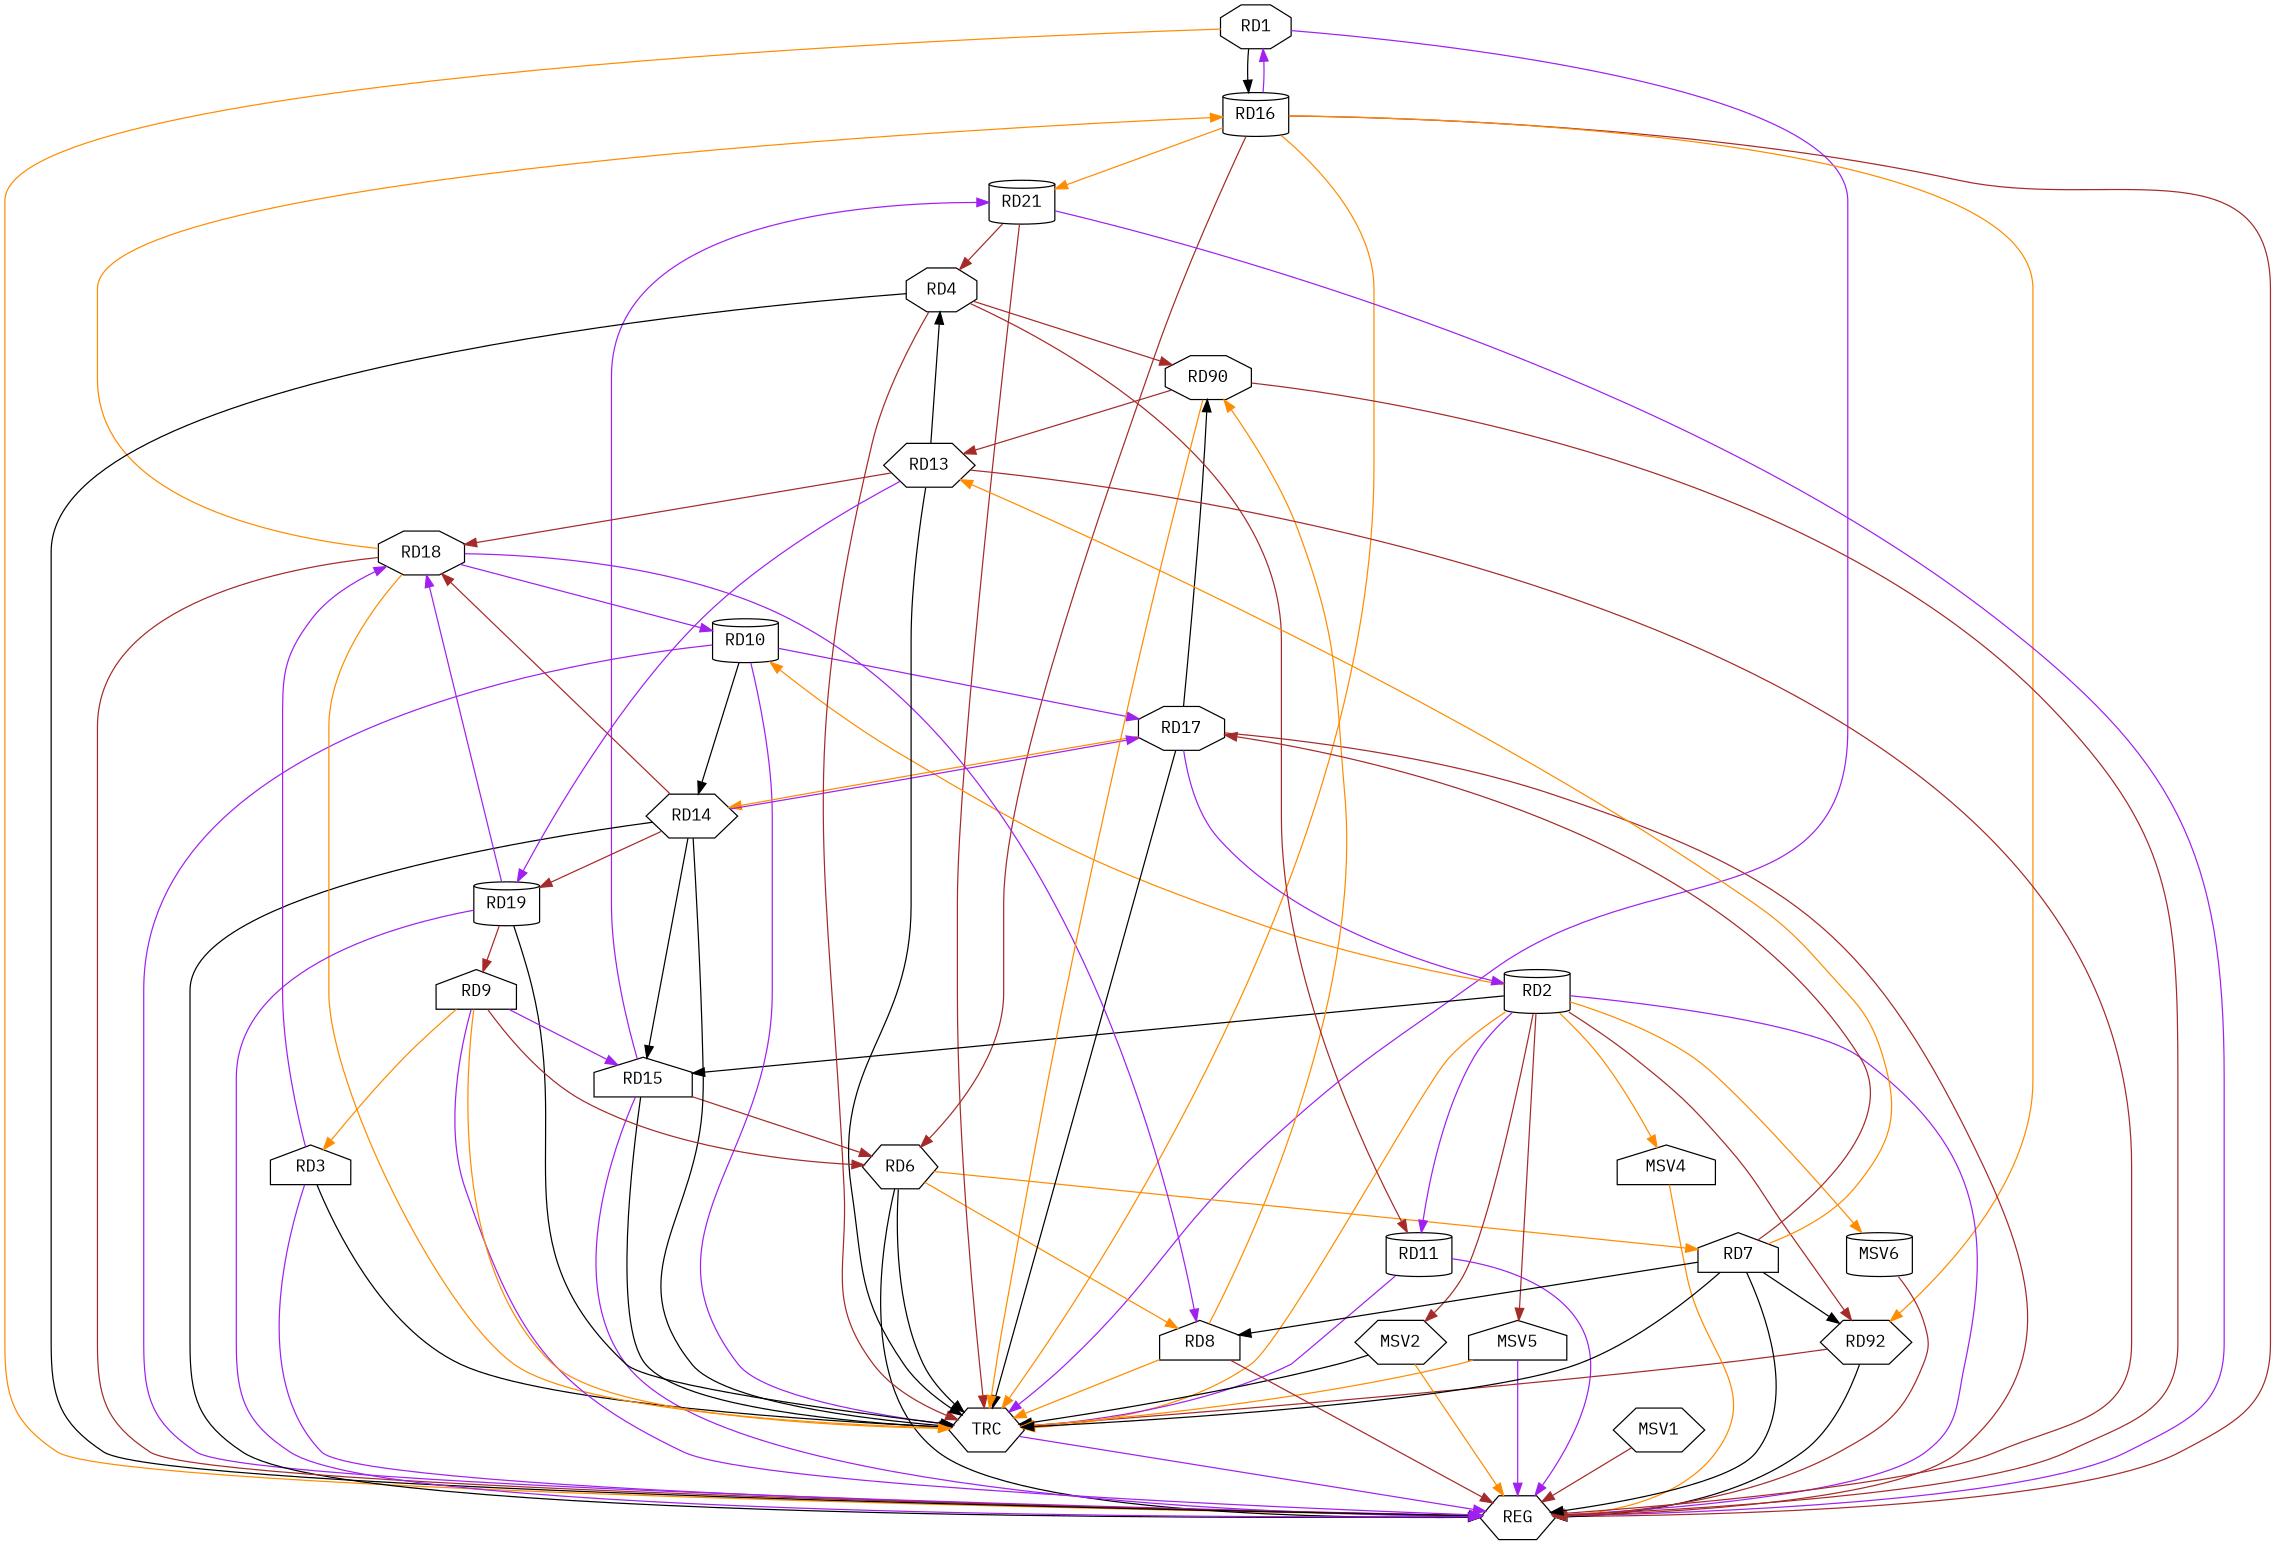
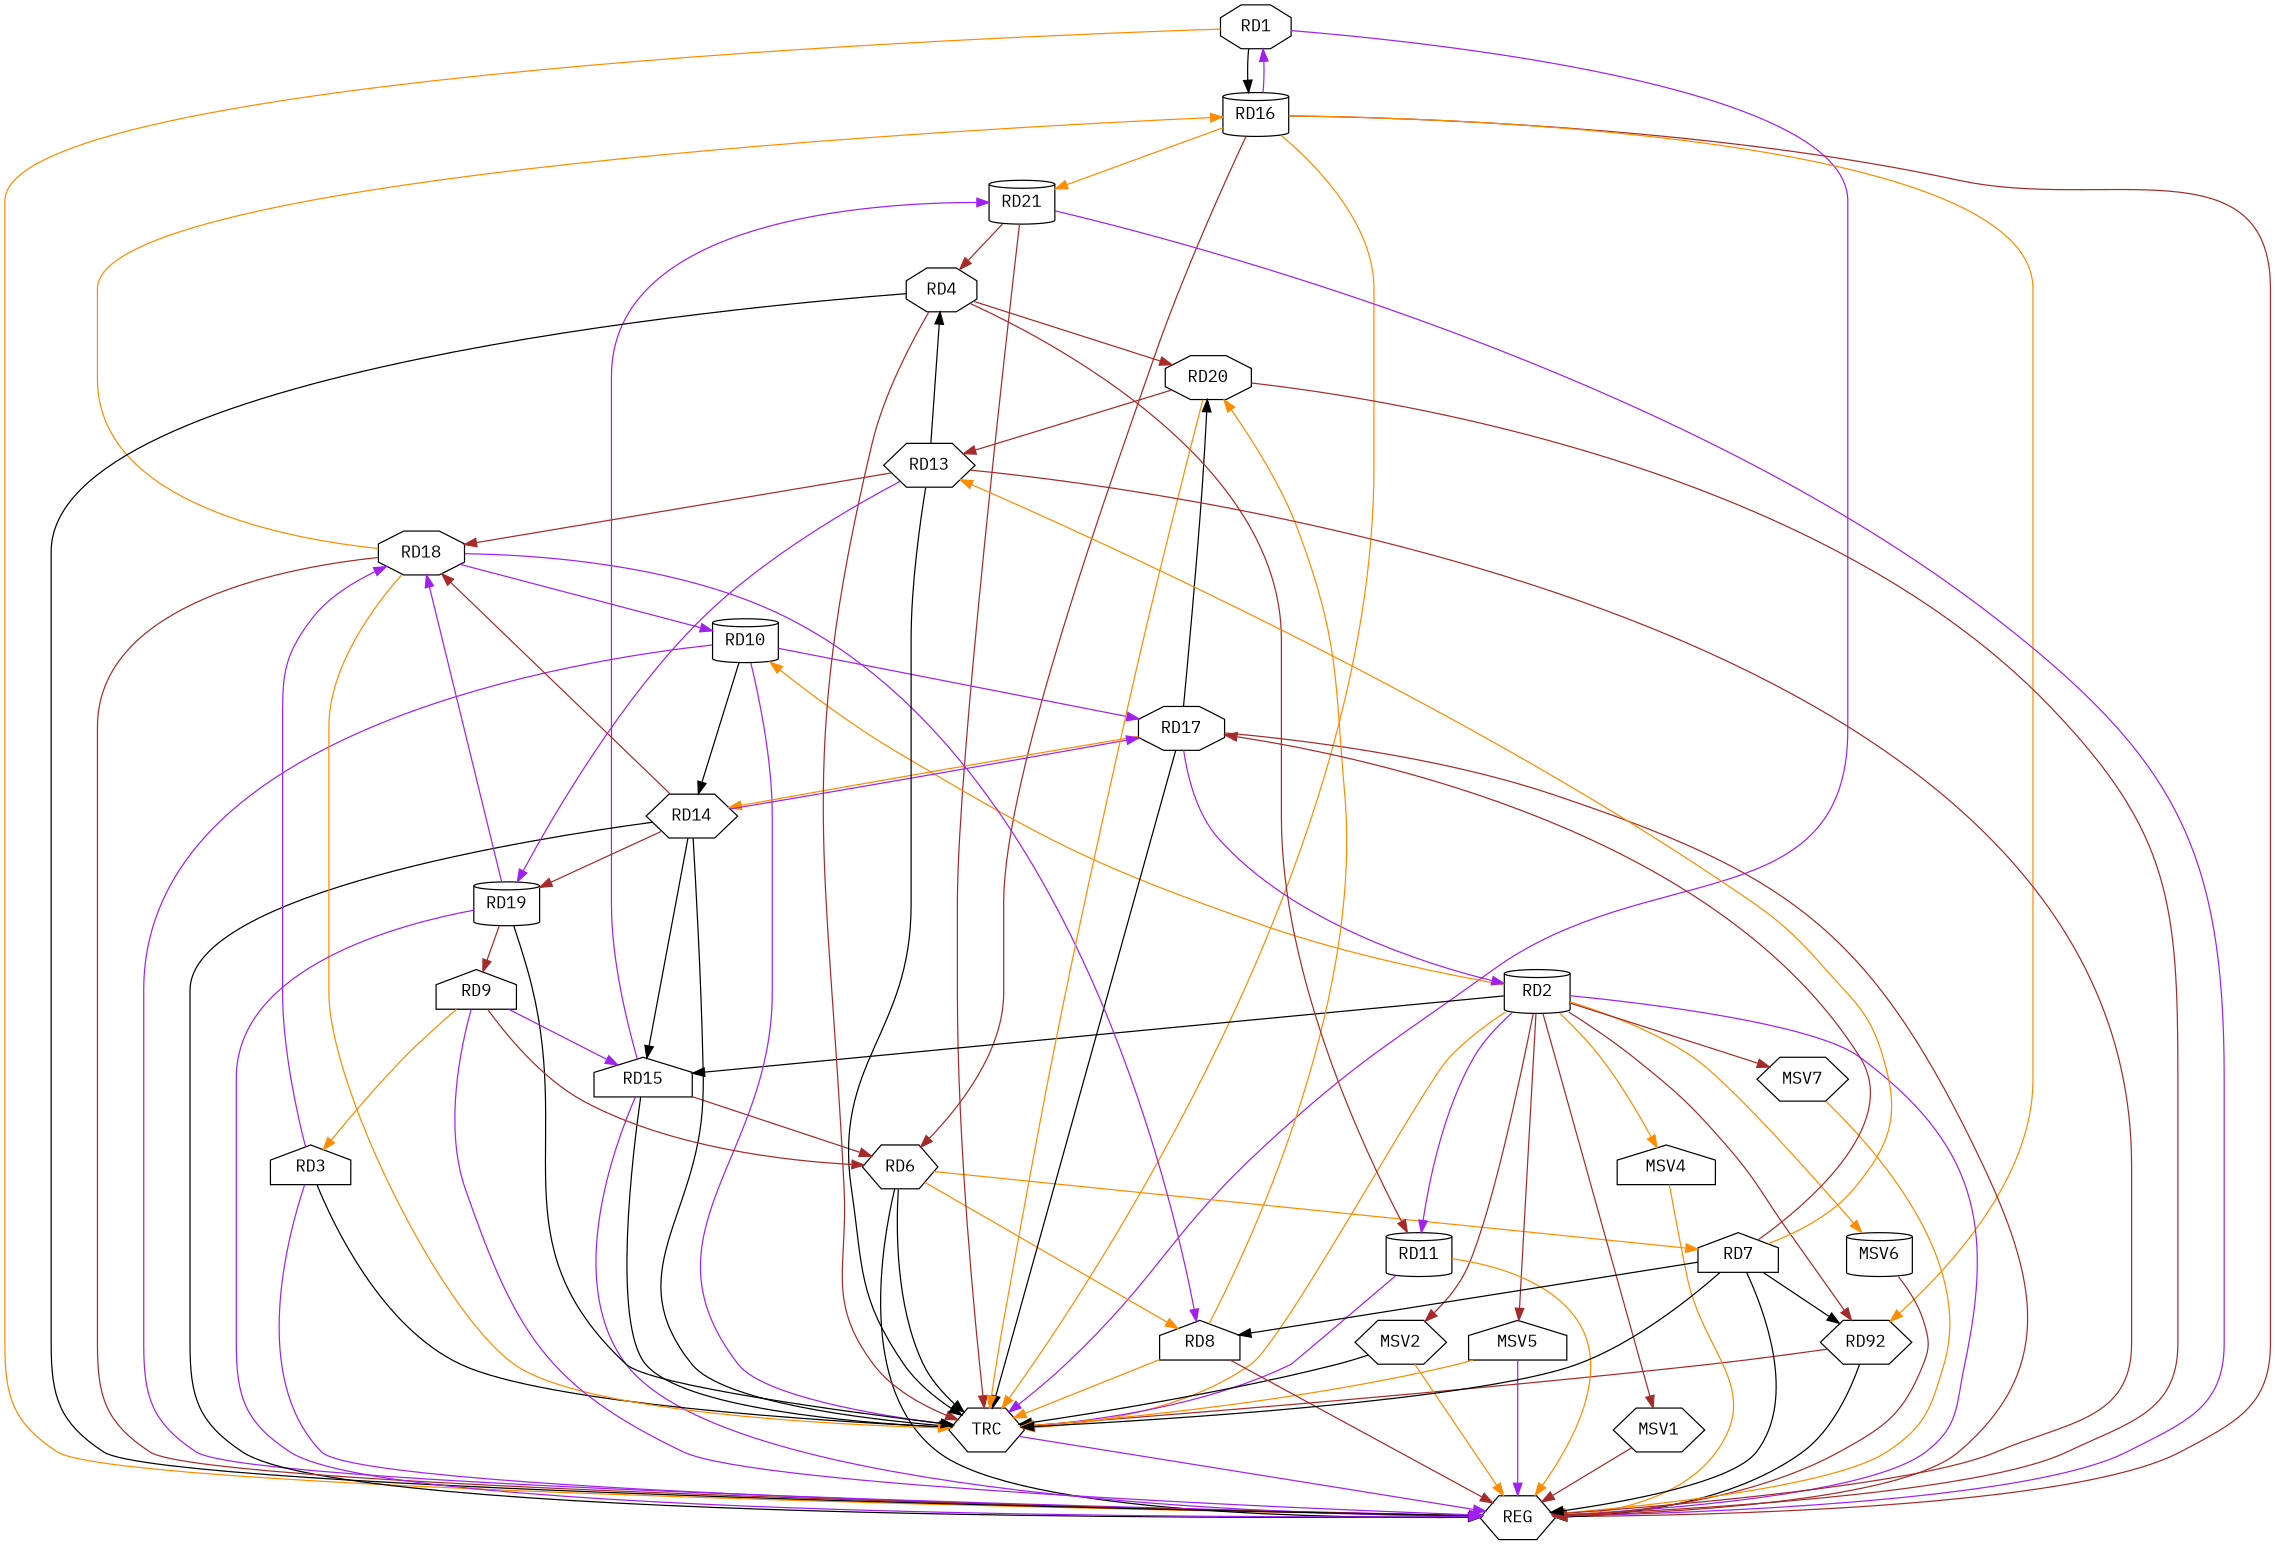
(1208, 378) -> (1208, 378)
none -> (1803, 1079)
none -> (1596, 1205)
(1585, 1336) -> (1585, 1336)
(595, 1387) -> none
